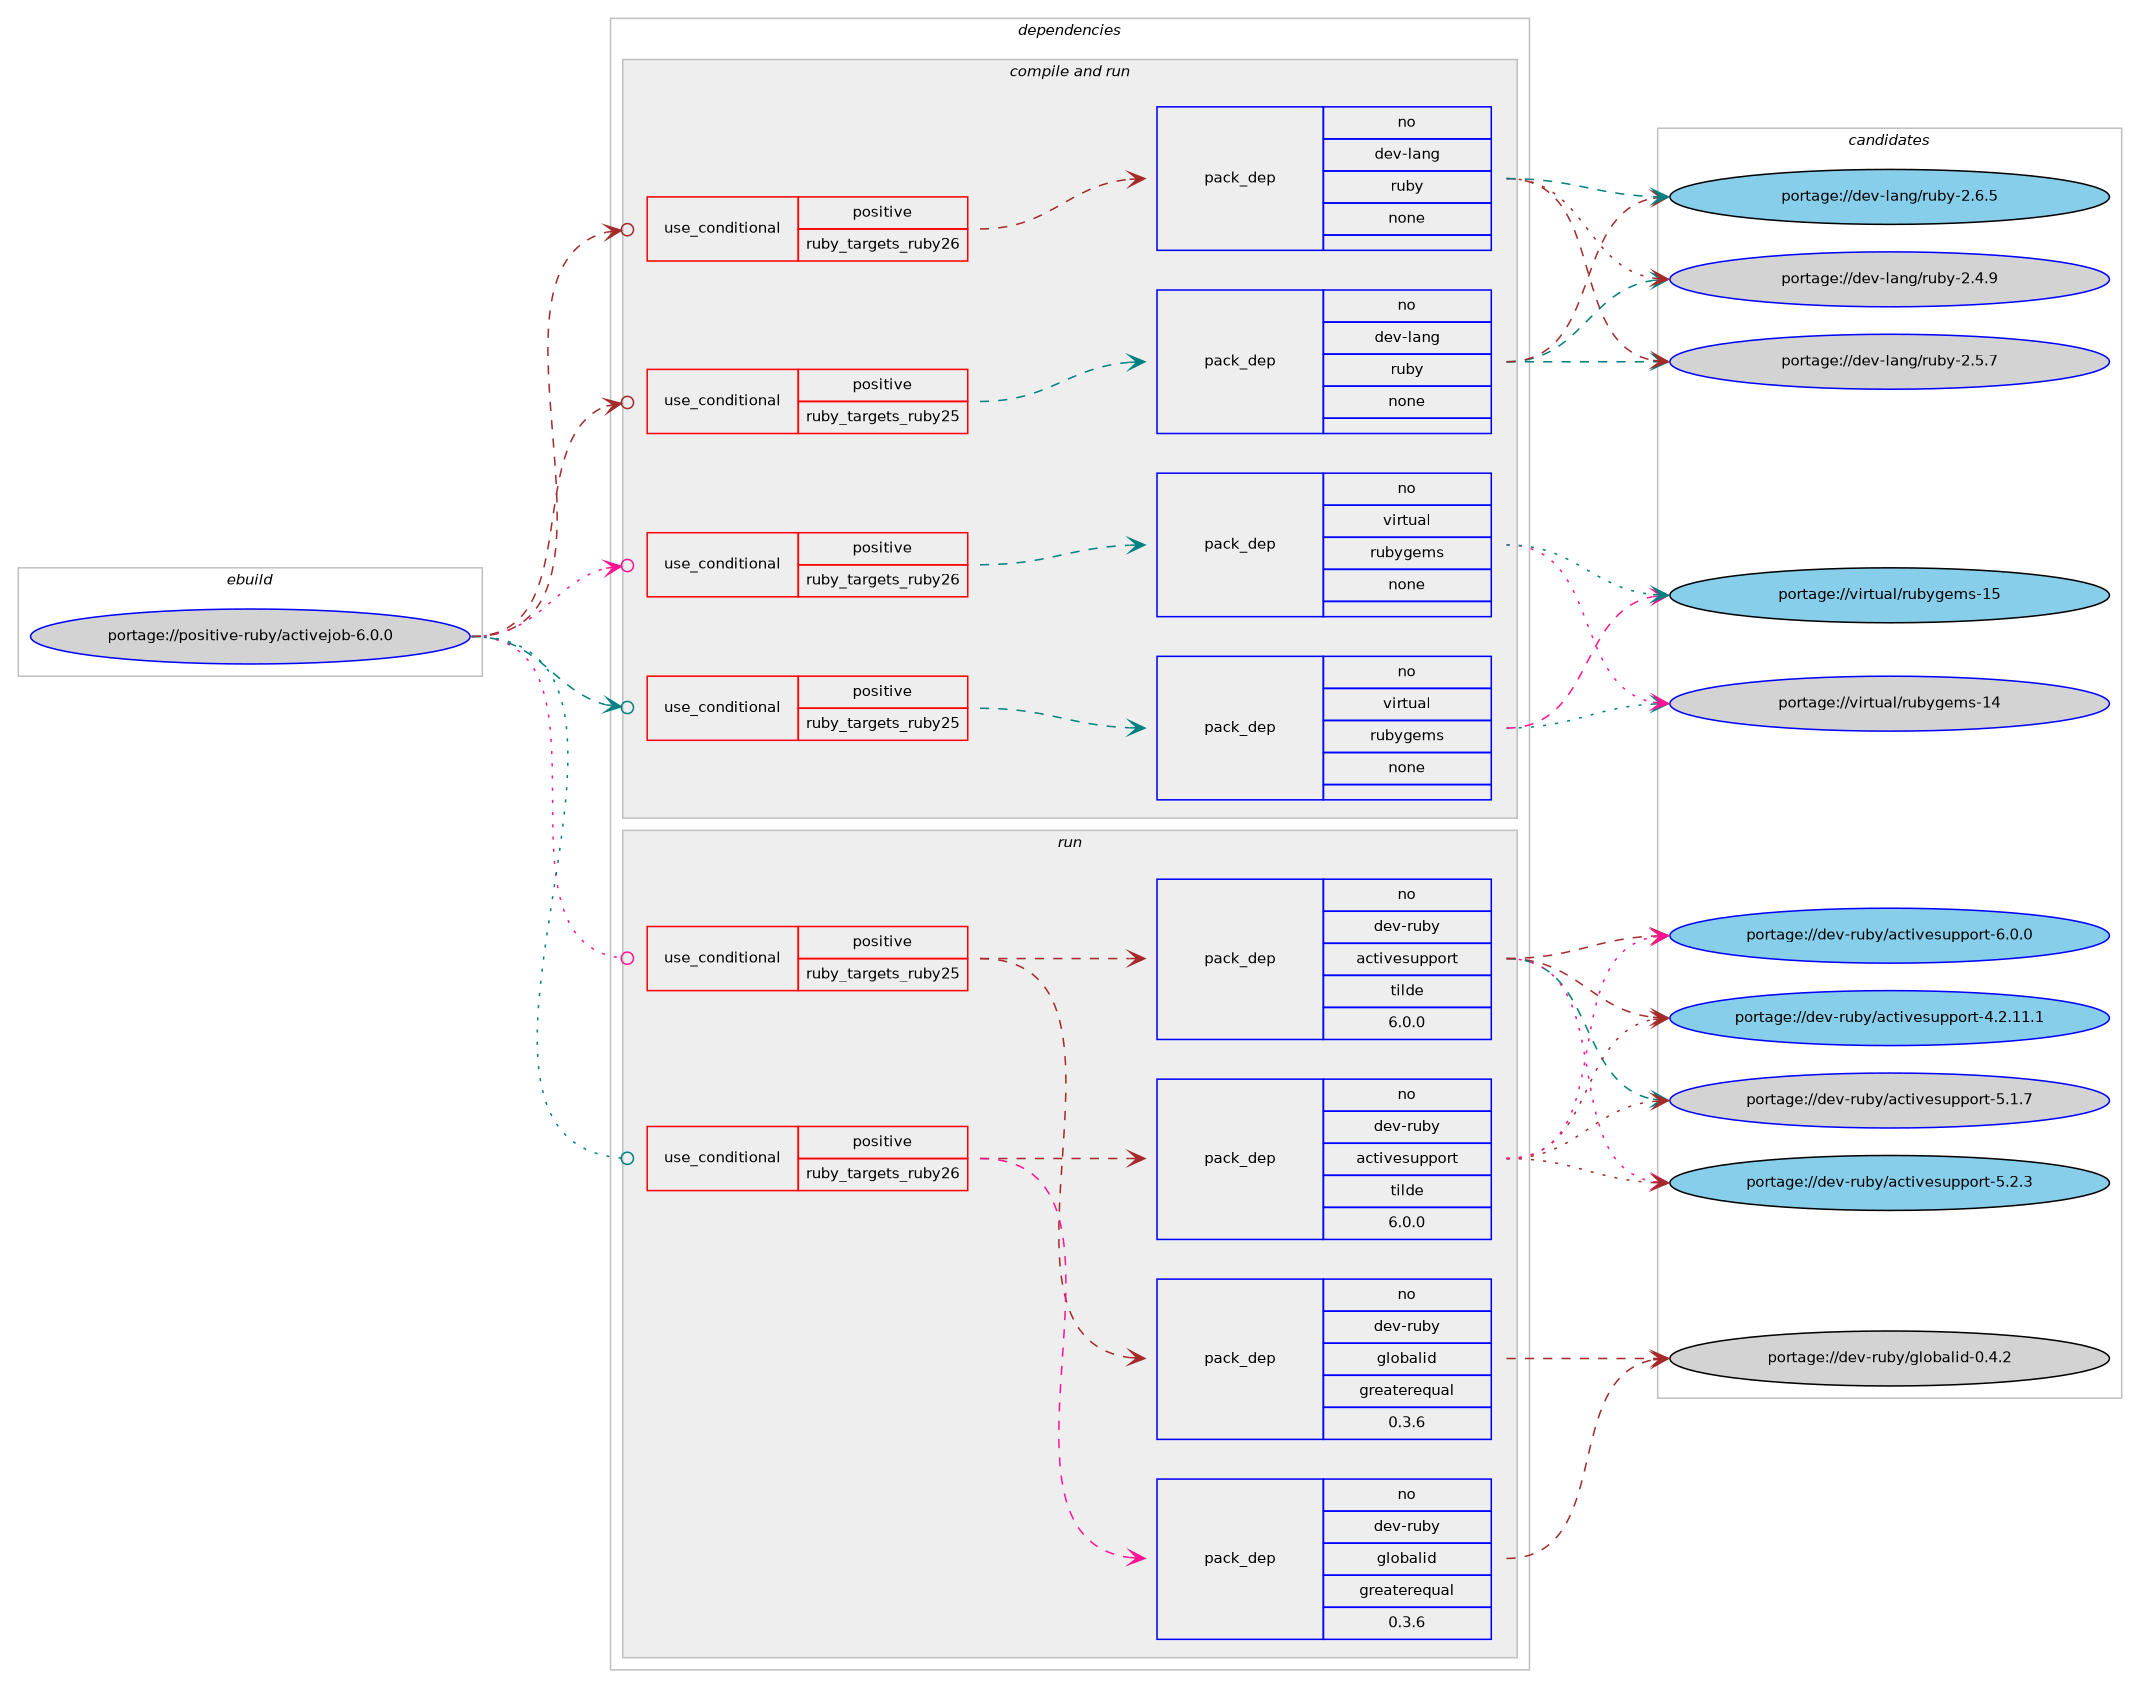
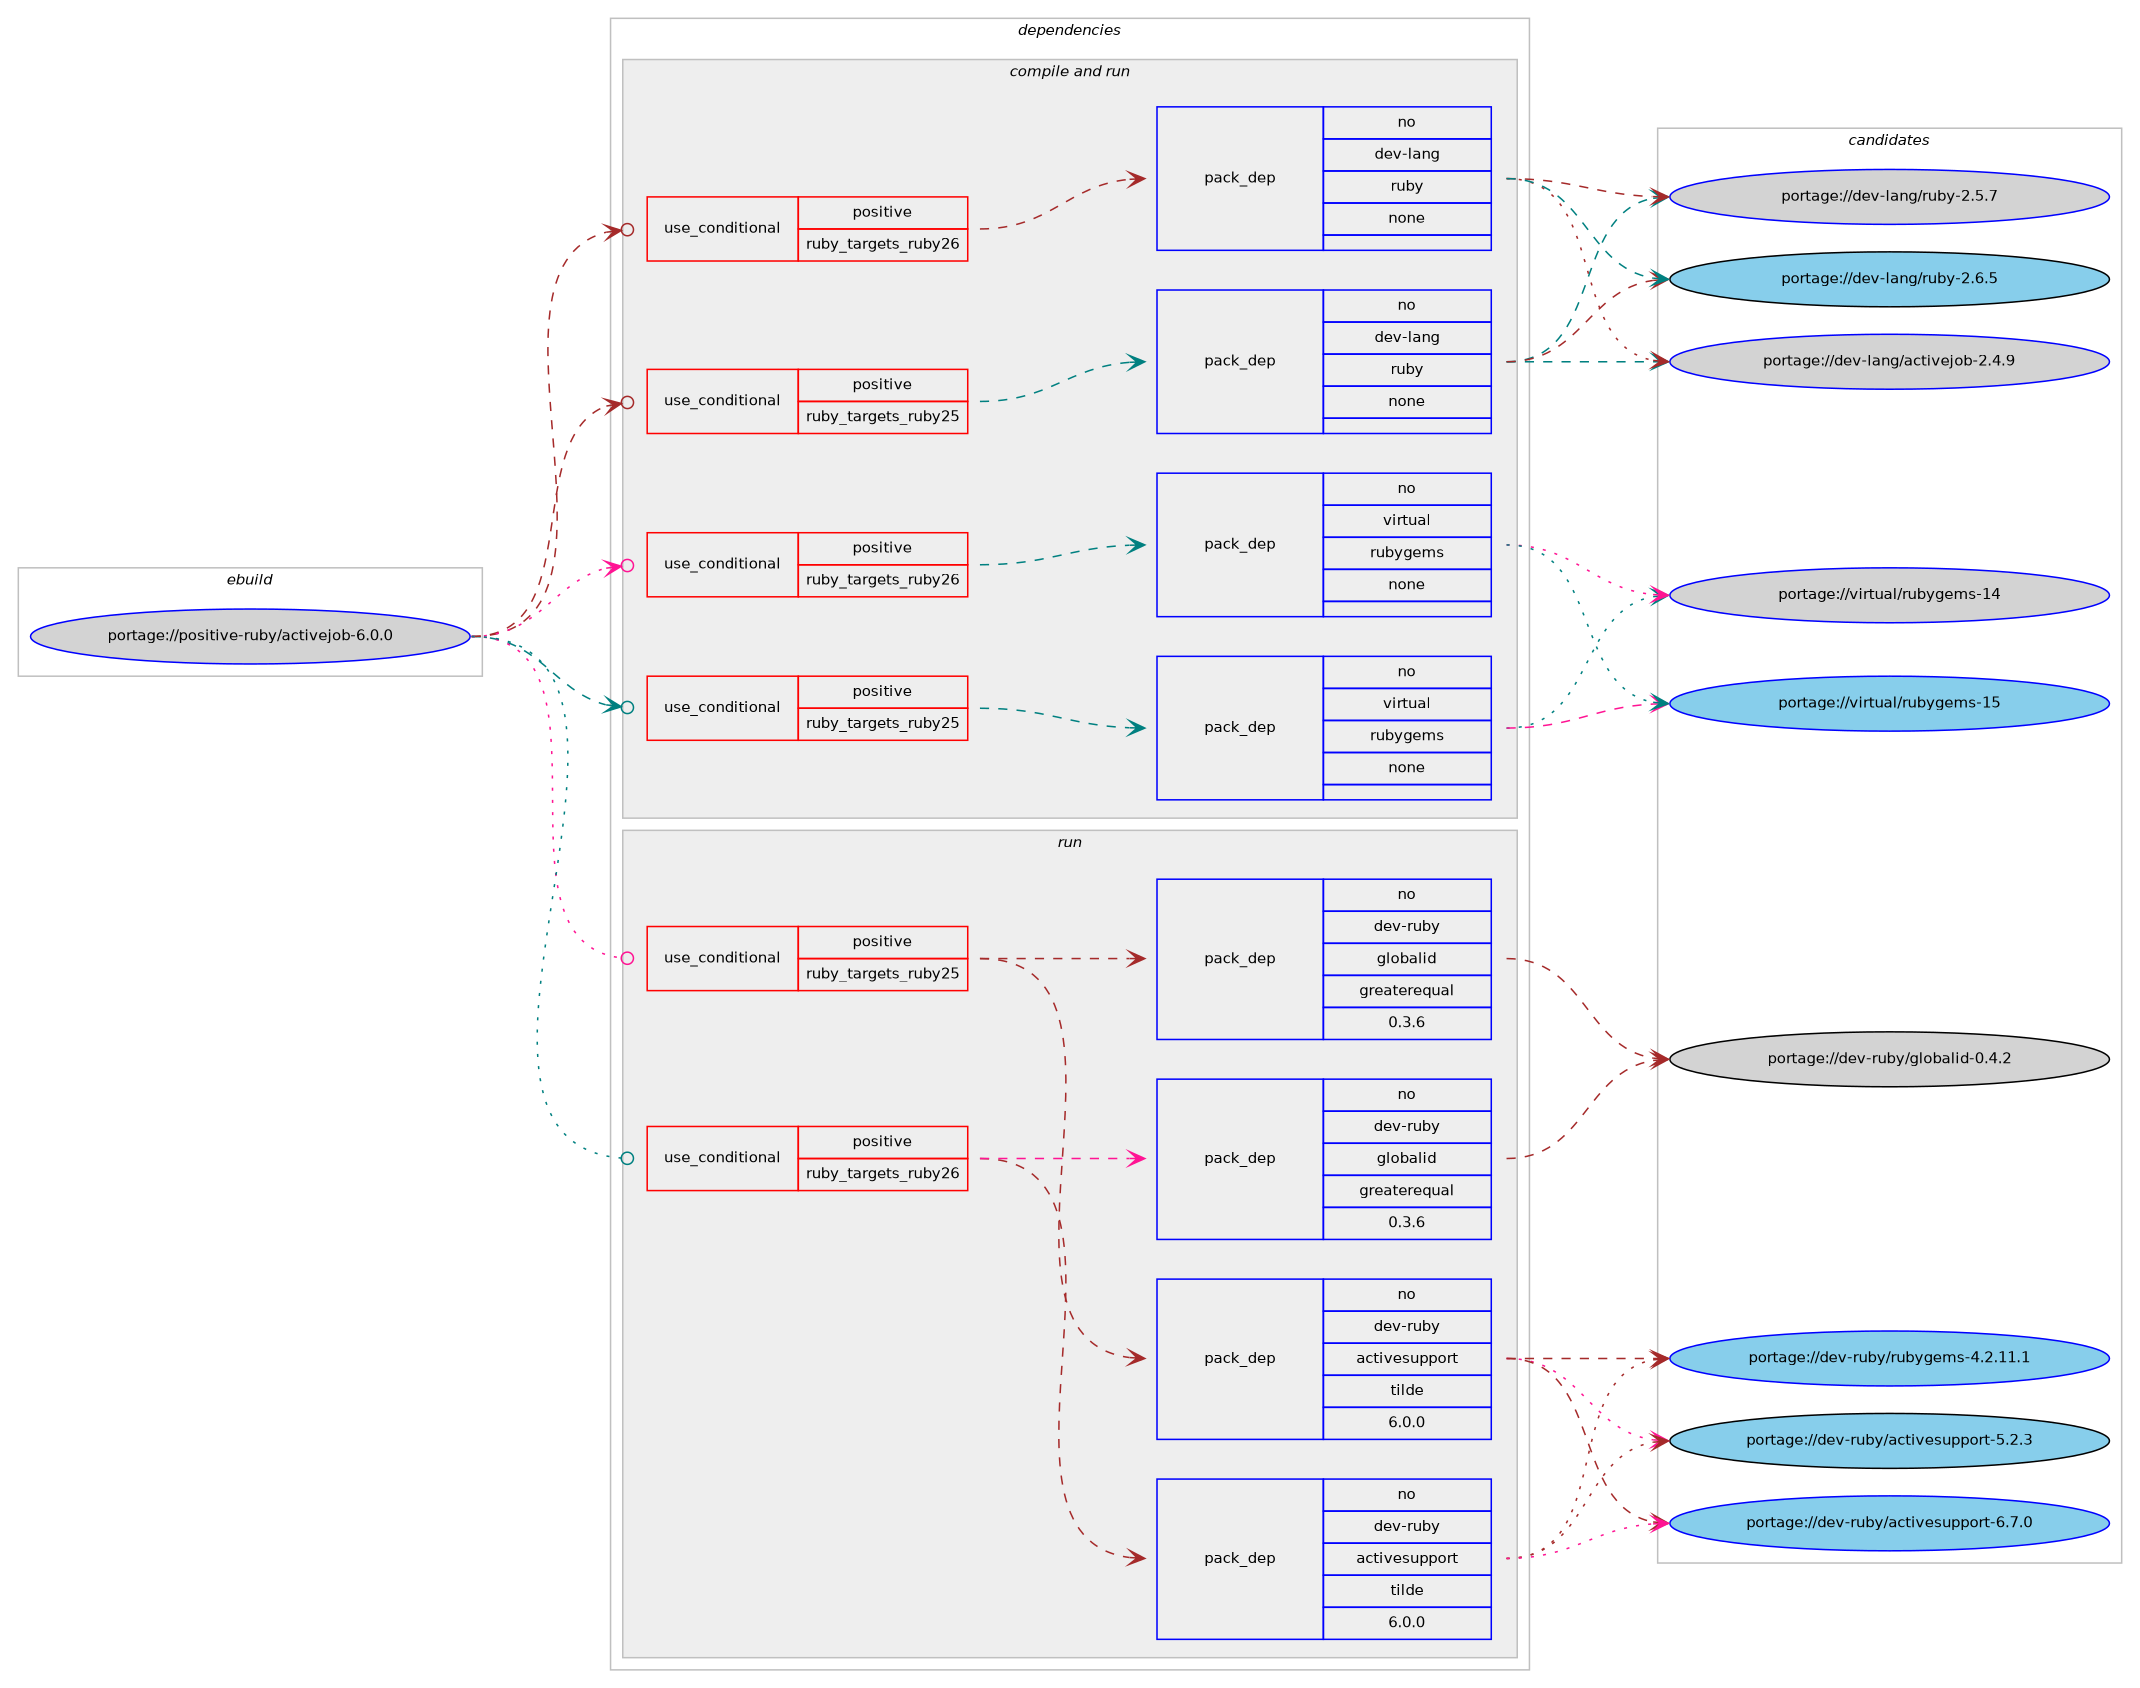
(1890, 279) -> (1890, 362)
(1890, 595) -> (1890, 704)
(1890, 936) -> (1890, 1523)
(1890, 1018) -> (1890, 1358)
(1890, 1101) -> none
